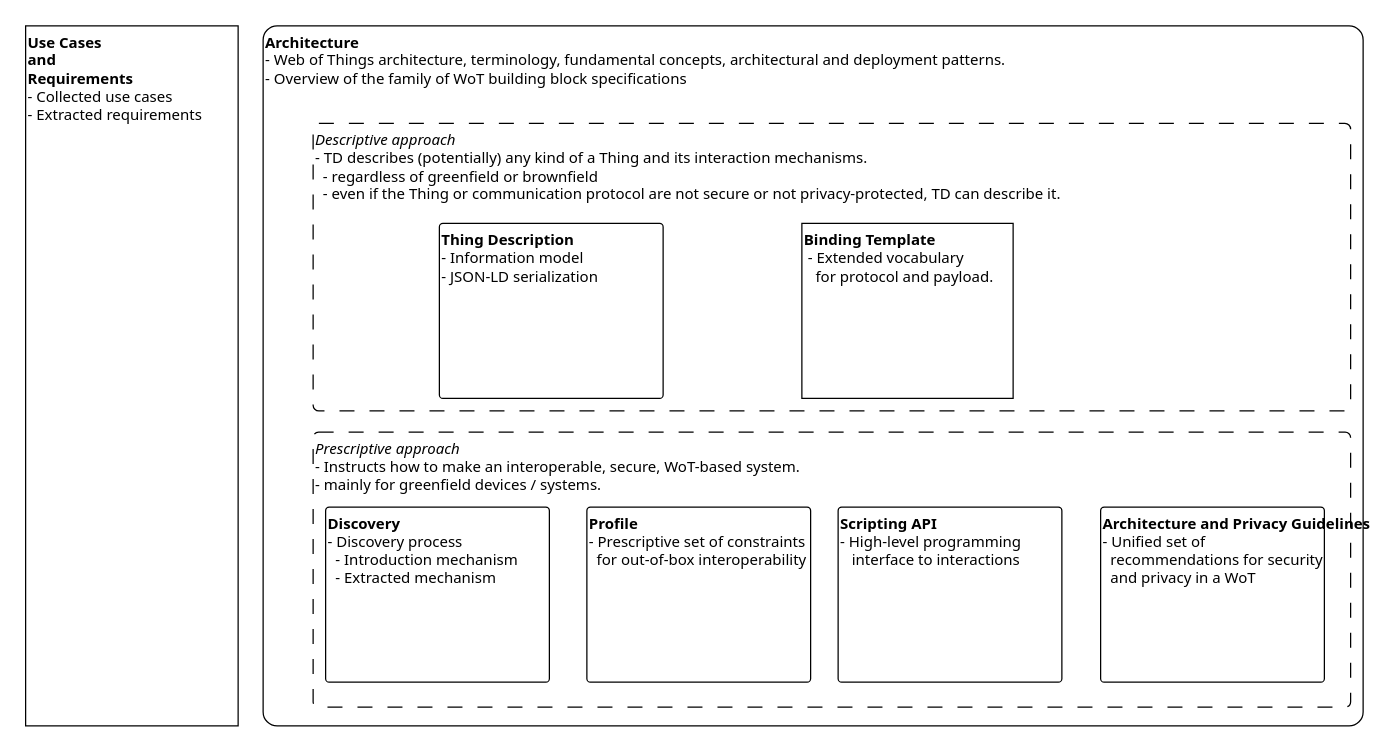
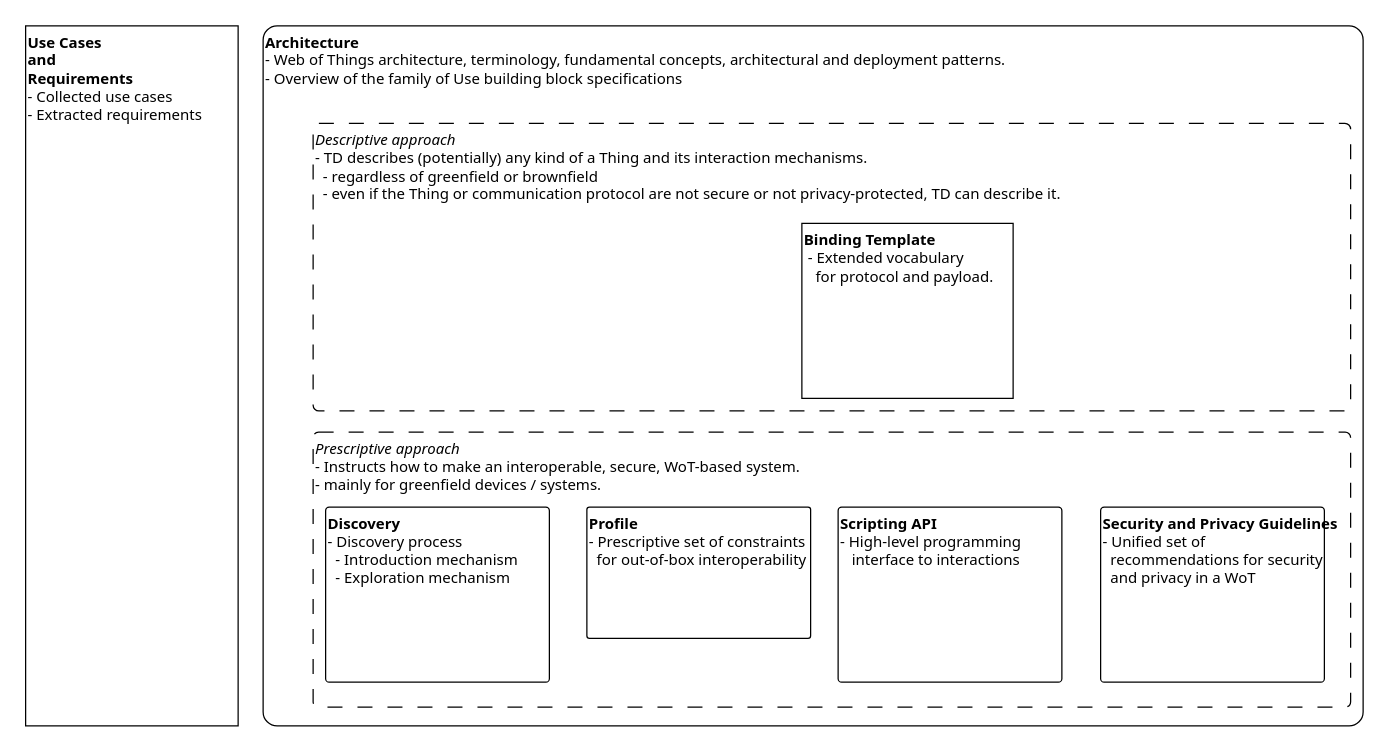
(653, 61) -> (653, 61)
(551, 311) -> none
(421, 552) -> (421, 552)
(1235, 552) -> (1218, 552)
(699, 594) -> (699, 573)
